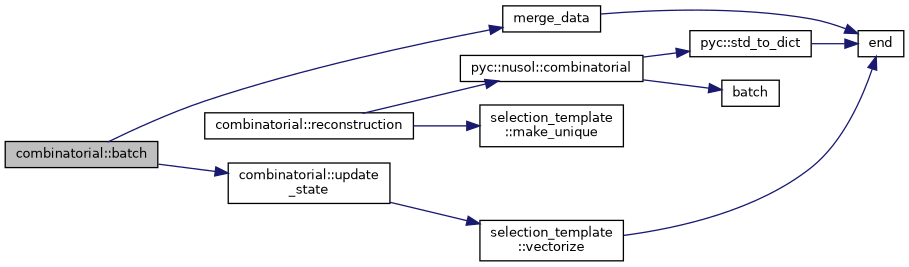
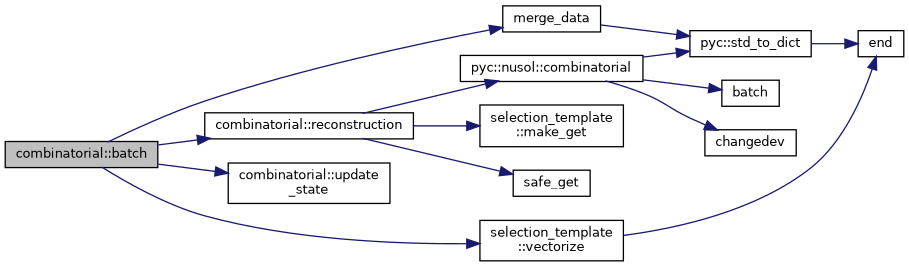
(724, 11) -> (639, 30)
(552, 126) -> (552, 126)
none -> (178, 142)
none -> (751, 143)
none -> (552, 183)
(429, 211) -> (278, 231)
